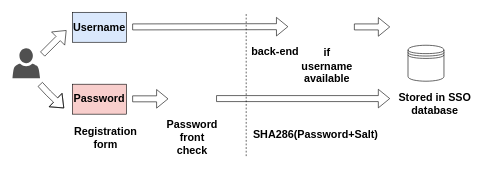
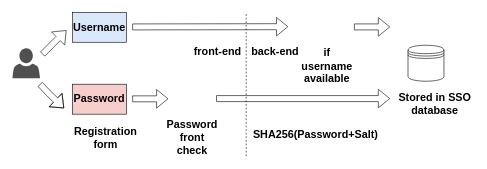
none -> (218, 51)
(316, 135) -> (316, 135)
